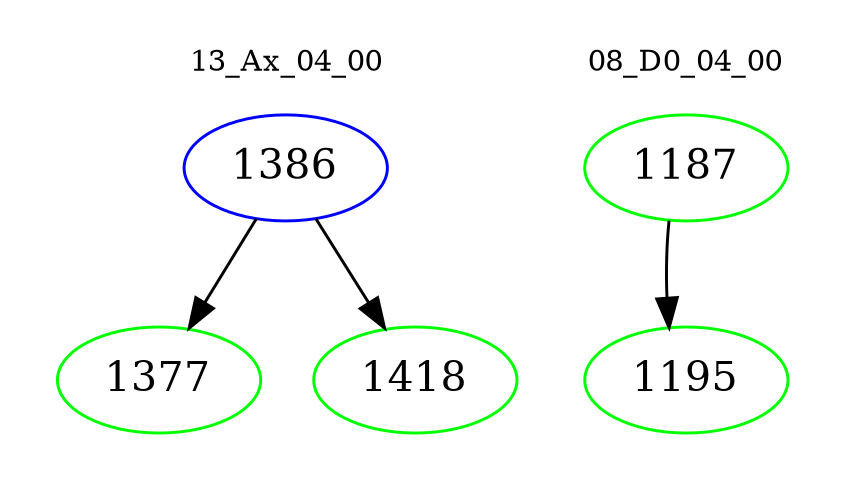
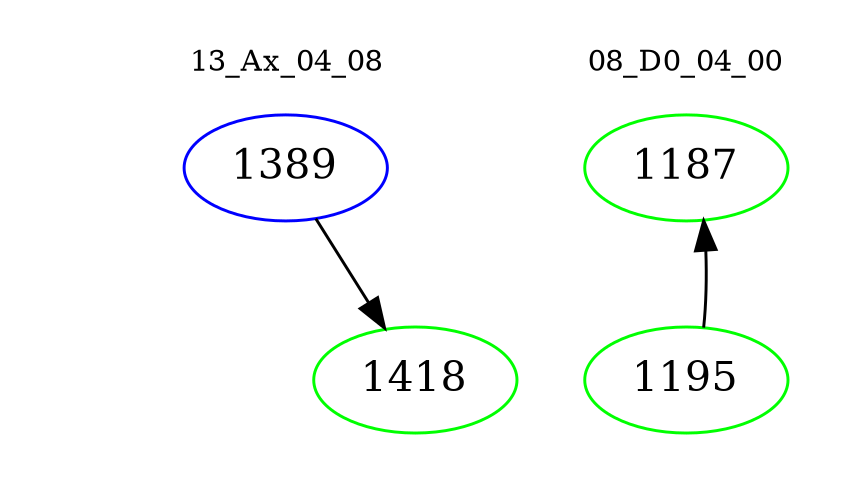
(287, 63) -> (287, 63)
(286, 168) -> (286, 168)
(667, 259) -> (706, 289)
(159, 380) -> none
